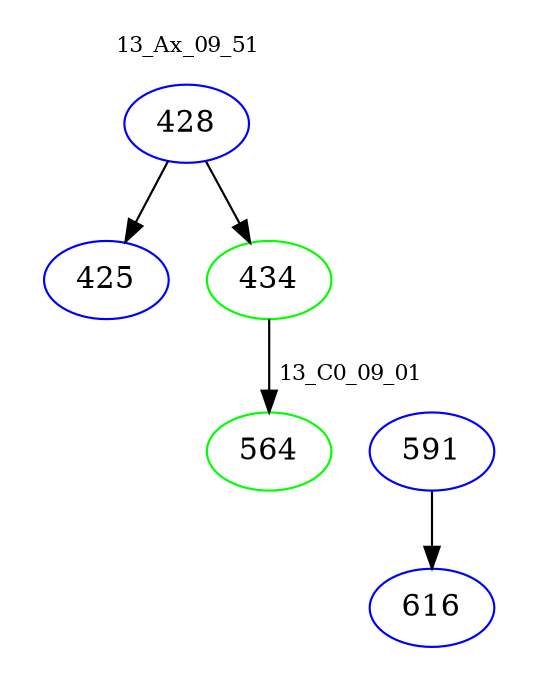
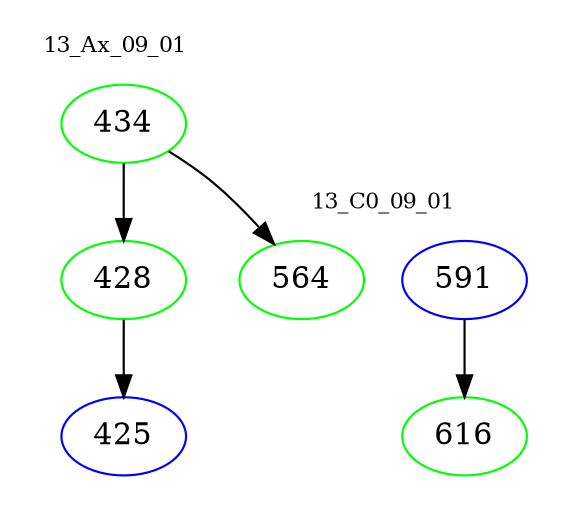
(188, 47) -> (115, 47)
(187, 124) -> (124, 280)
(223, 192) -> (124, 191)
(432, 608) -> (465, 436)
